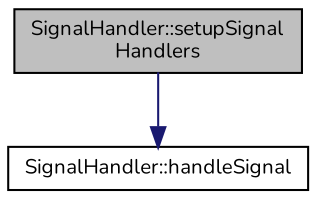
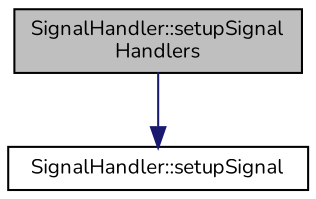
(158, 168) -> (158, 168)
